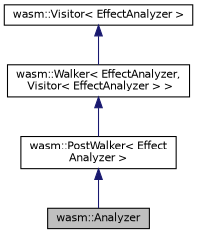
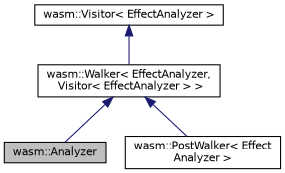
(99, 194) -> (85, 123)
